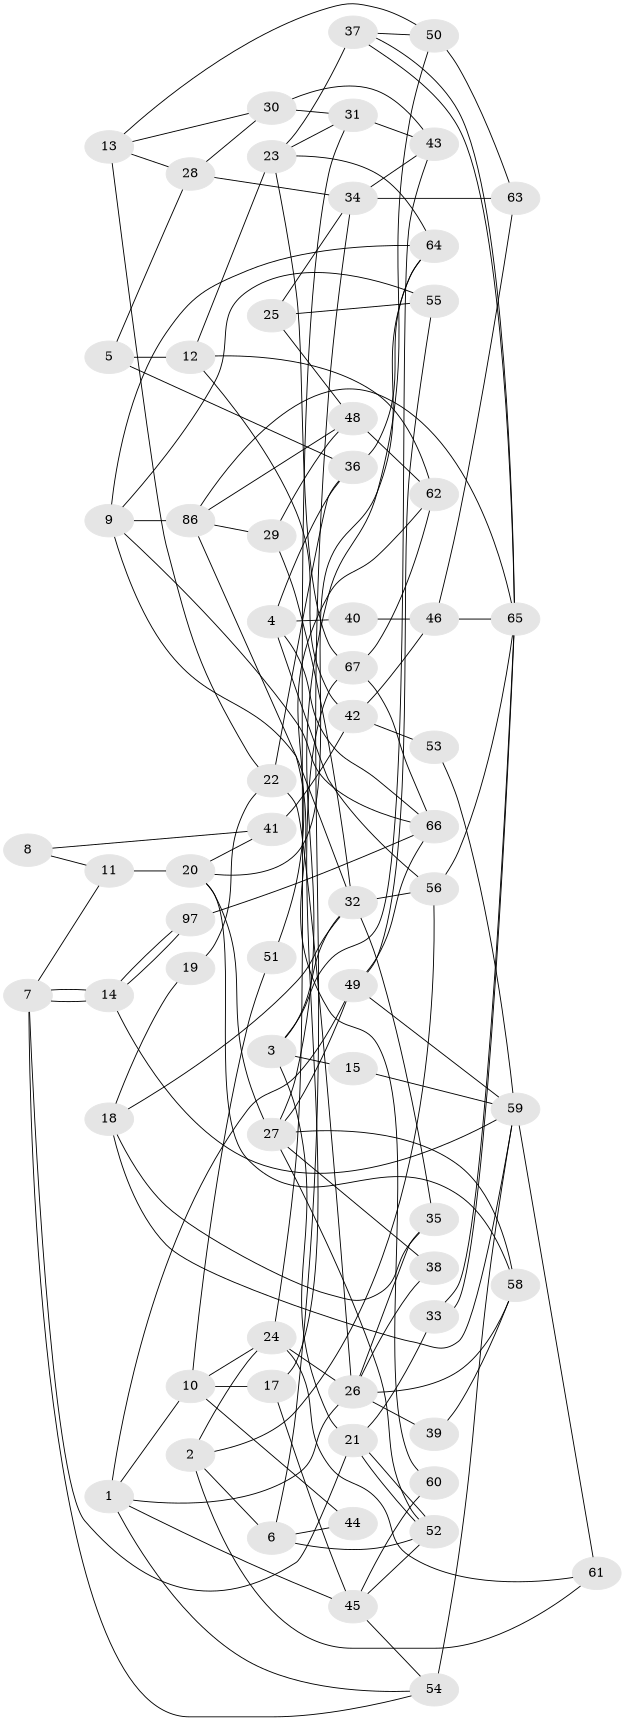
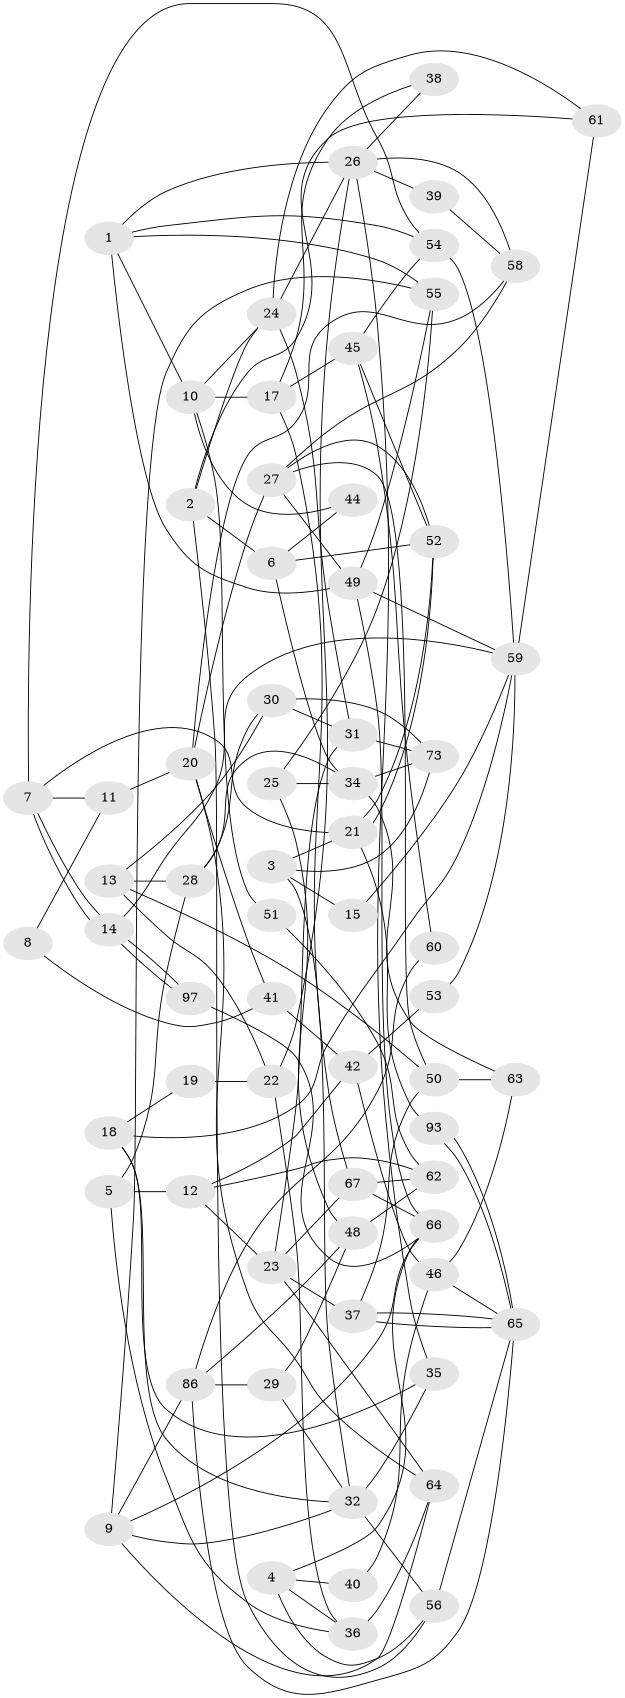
(434, 144) -> (434, 757)
(353, 1201) -> (304, 271)
(434, 1317) -> (434, 1128)
(219, 1550) -> (272, 239)
